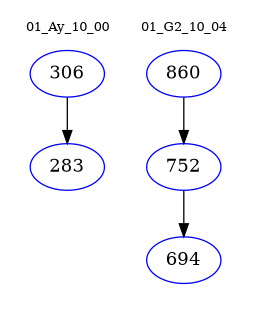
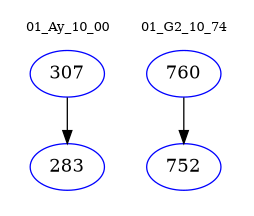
(184, 28) -> (184, 28)
(67, 74) -> (67, 74)
(184, 74) -> (184, 74)
(184, 260) -> none
